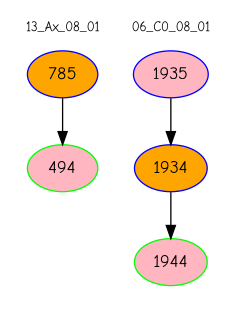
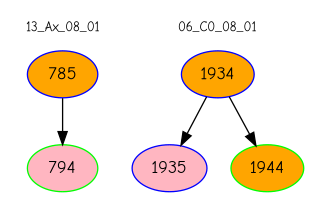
(171, 115) -> (197, 115)
(63, 168) -> (63, 168)
(171, 262) -> (267, 168)
